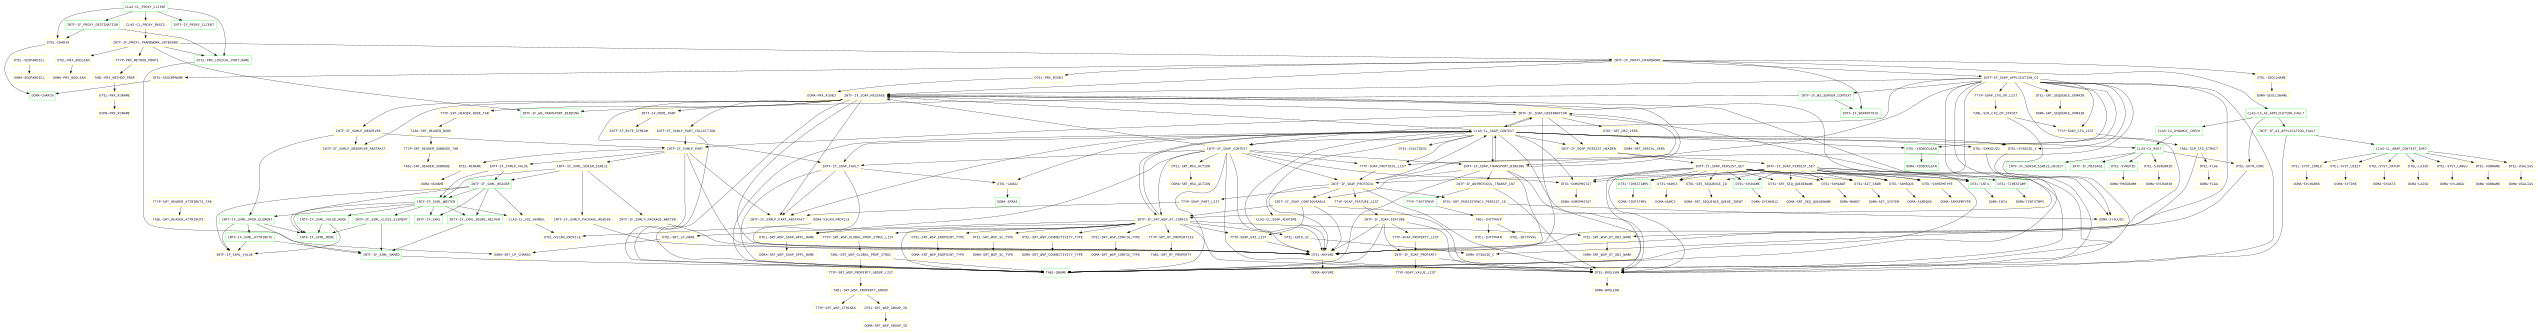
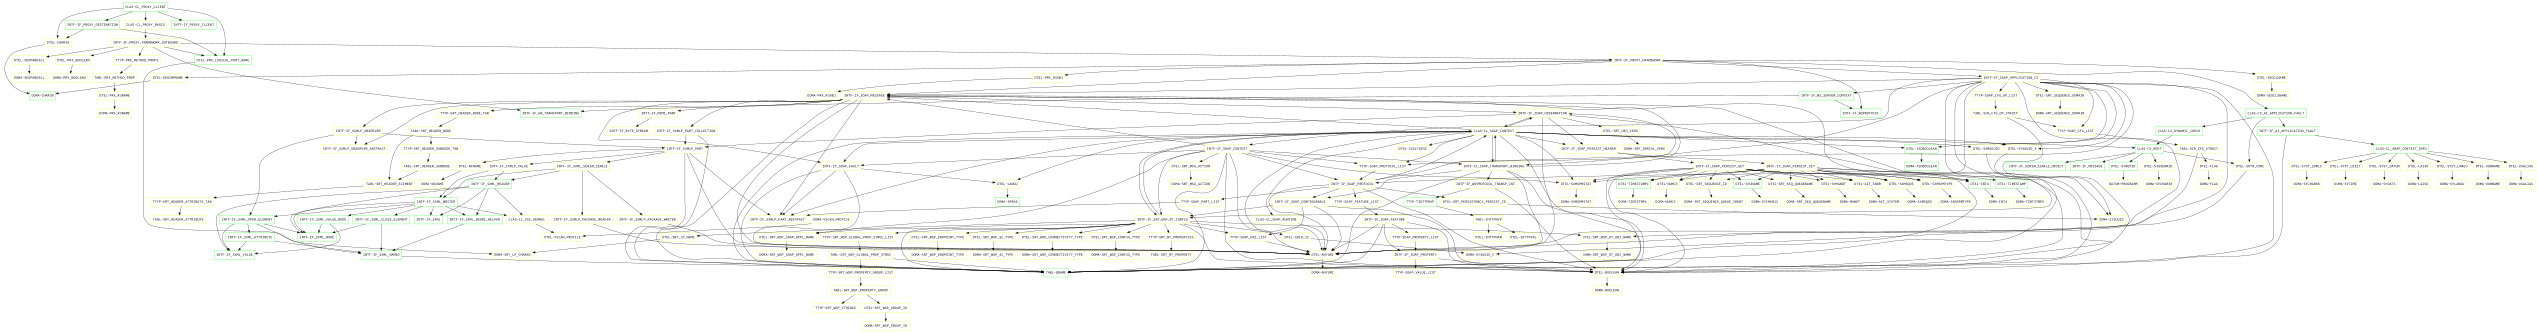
none -> (81, 51)
(1362, 140) -> none
none -> (389, 184)
(2123, 184) -> (2123, 184)
(464, 193) -> none
(235, 255) -> (235, 255)
